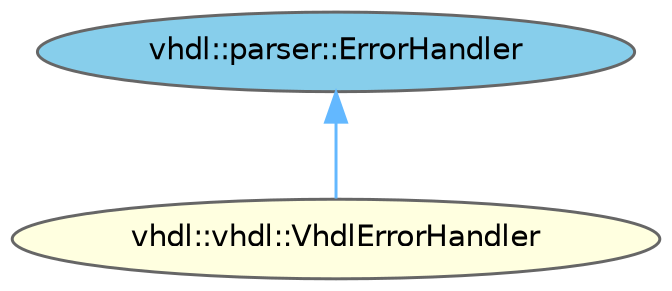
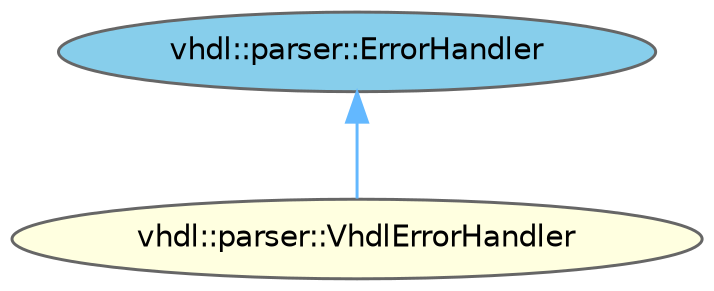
(336, 239) -> (357, 239)
